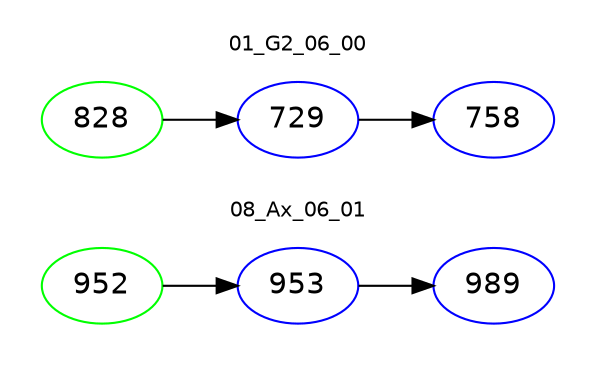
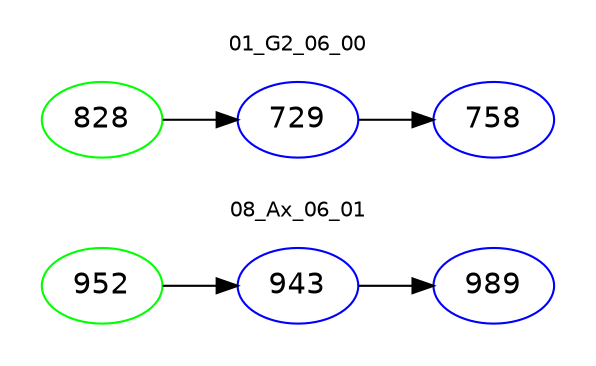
(298, 286) -> (298, 286)
